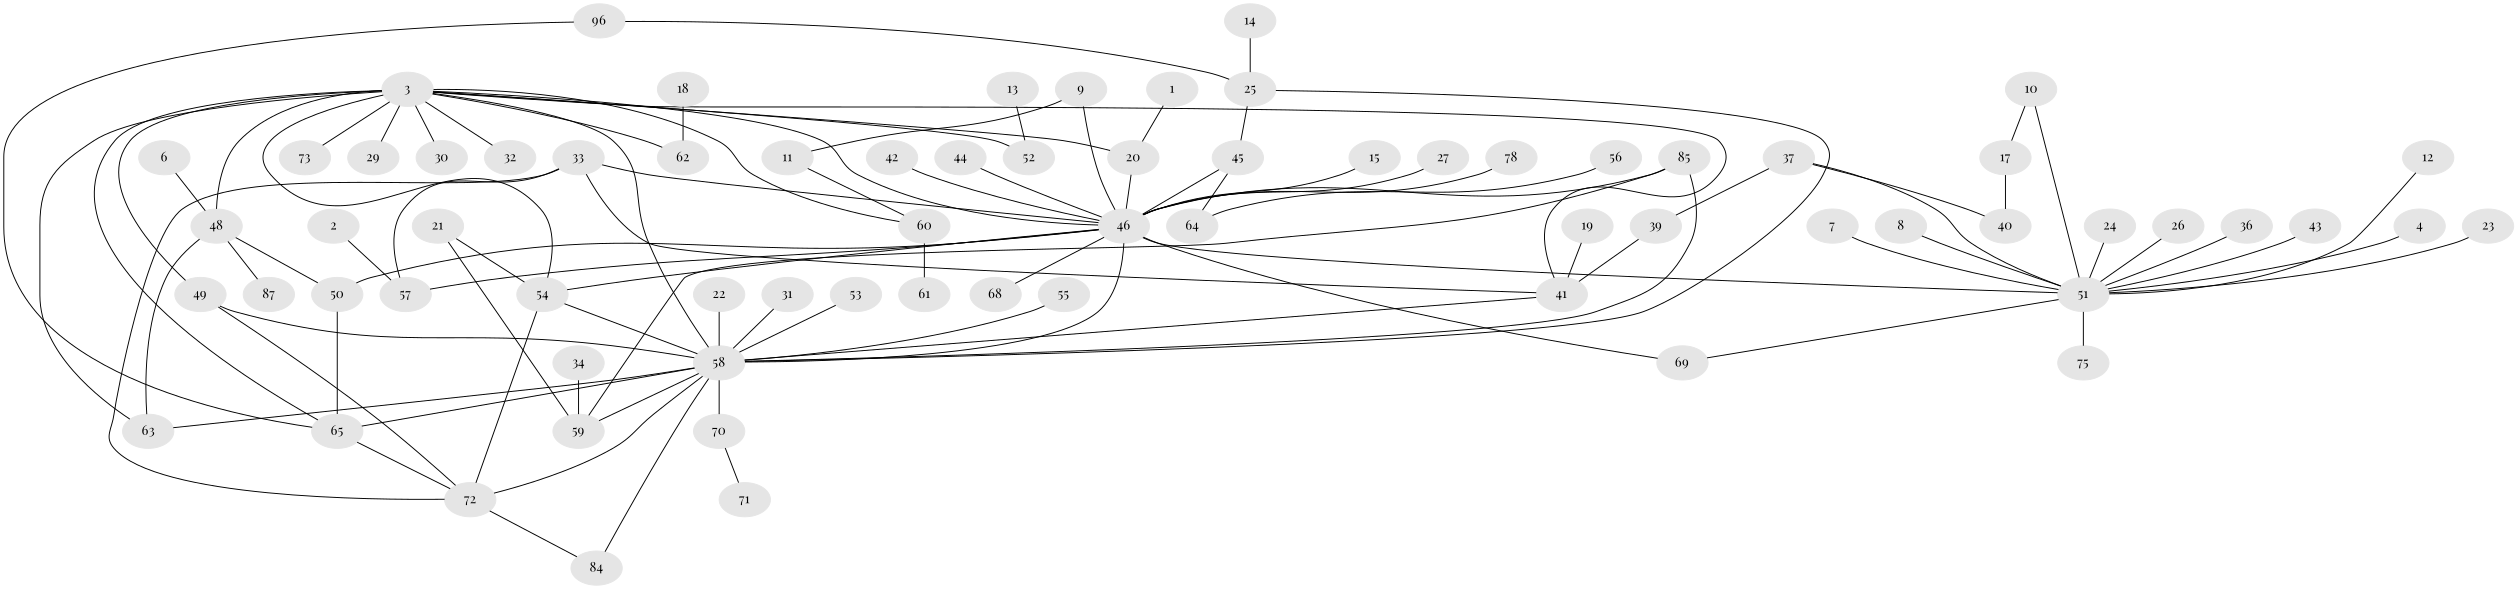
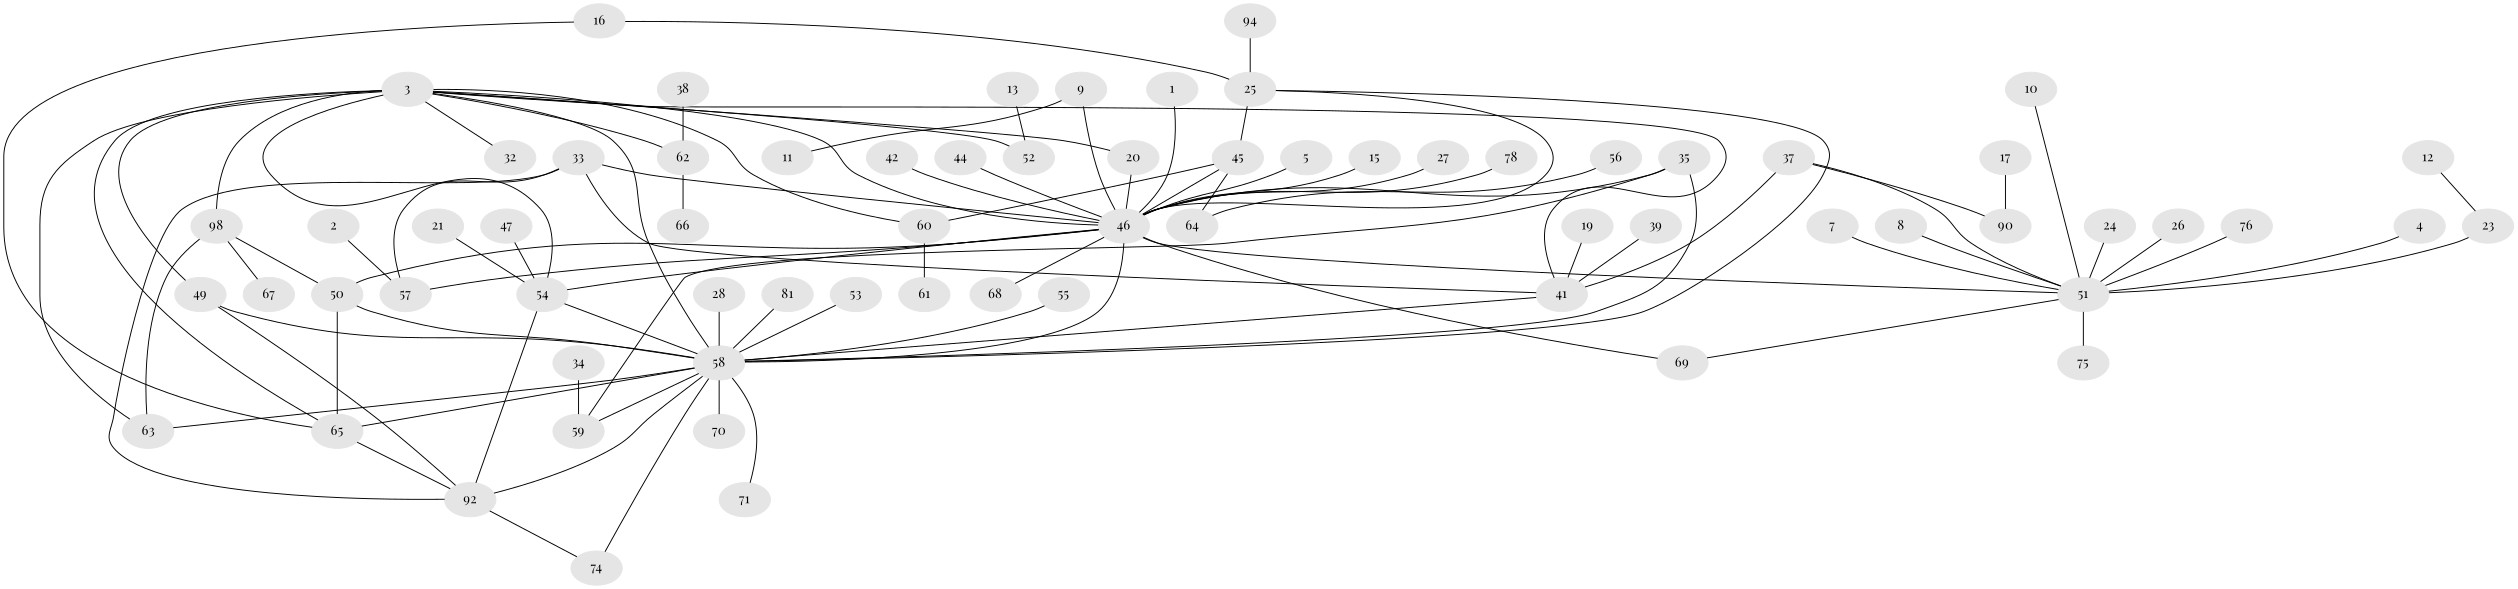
(599, 21) -> (599, 21)
(1250, 21) -> (1250, 21)
(683, 89) -> (683, 89)
(2018, 123) -> none
(1153, 124) -> (1171, 164)
(164, 158) -> none
(305, 158) -> none
(373, 158) -> none
(442, 158) -> none
none -> (1306, 158)
(1684, 158) -> (1684, 158)
(856, 192) -> (1082, 193)
(1722, 192) -> (1698, 238)
none -> (1469, 204)
(217, 226) -> (217, 226)
none -> (506, 226)
none -> (683, 226)
(2005, 226) -> (2005, 226)
(2247, 226) -> (2247, 226)
(2315, 226) -> none
(2344, 246) -> (2458, 192)
(269, 294) -> (269, 294)
(719, 294) -> (719, 294)
(788, 294) -> (788, 294)
(508, 329) -> none
none -> (465, 332)
(732, 465) -> (756, 428)
(470, 500) -> (470, 500)
(597, 568) -> (597, 568)
